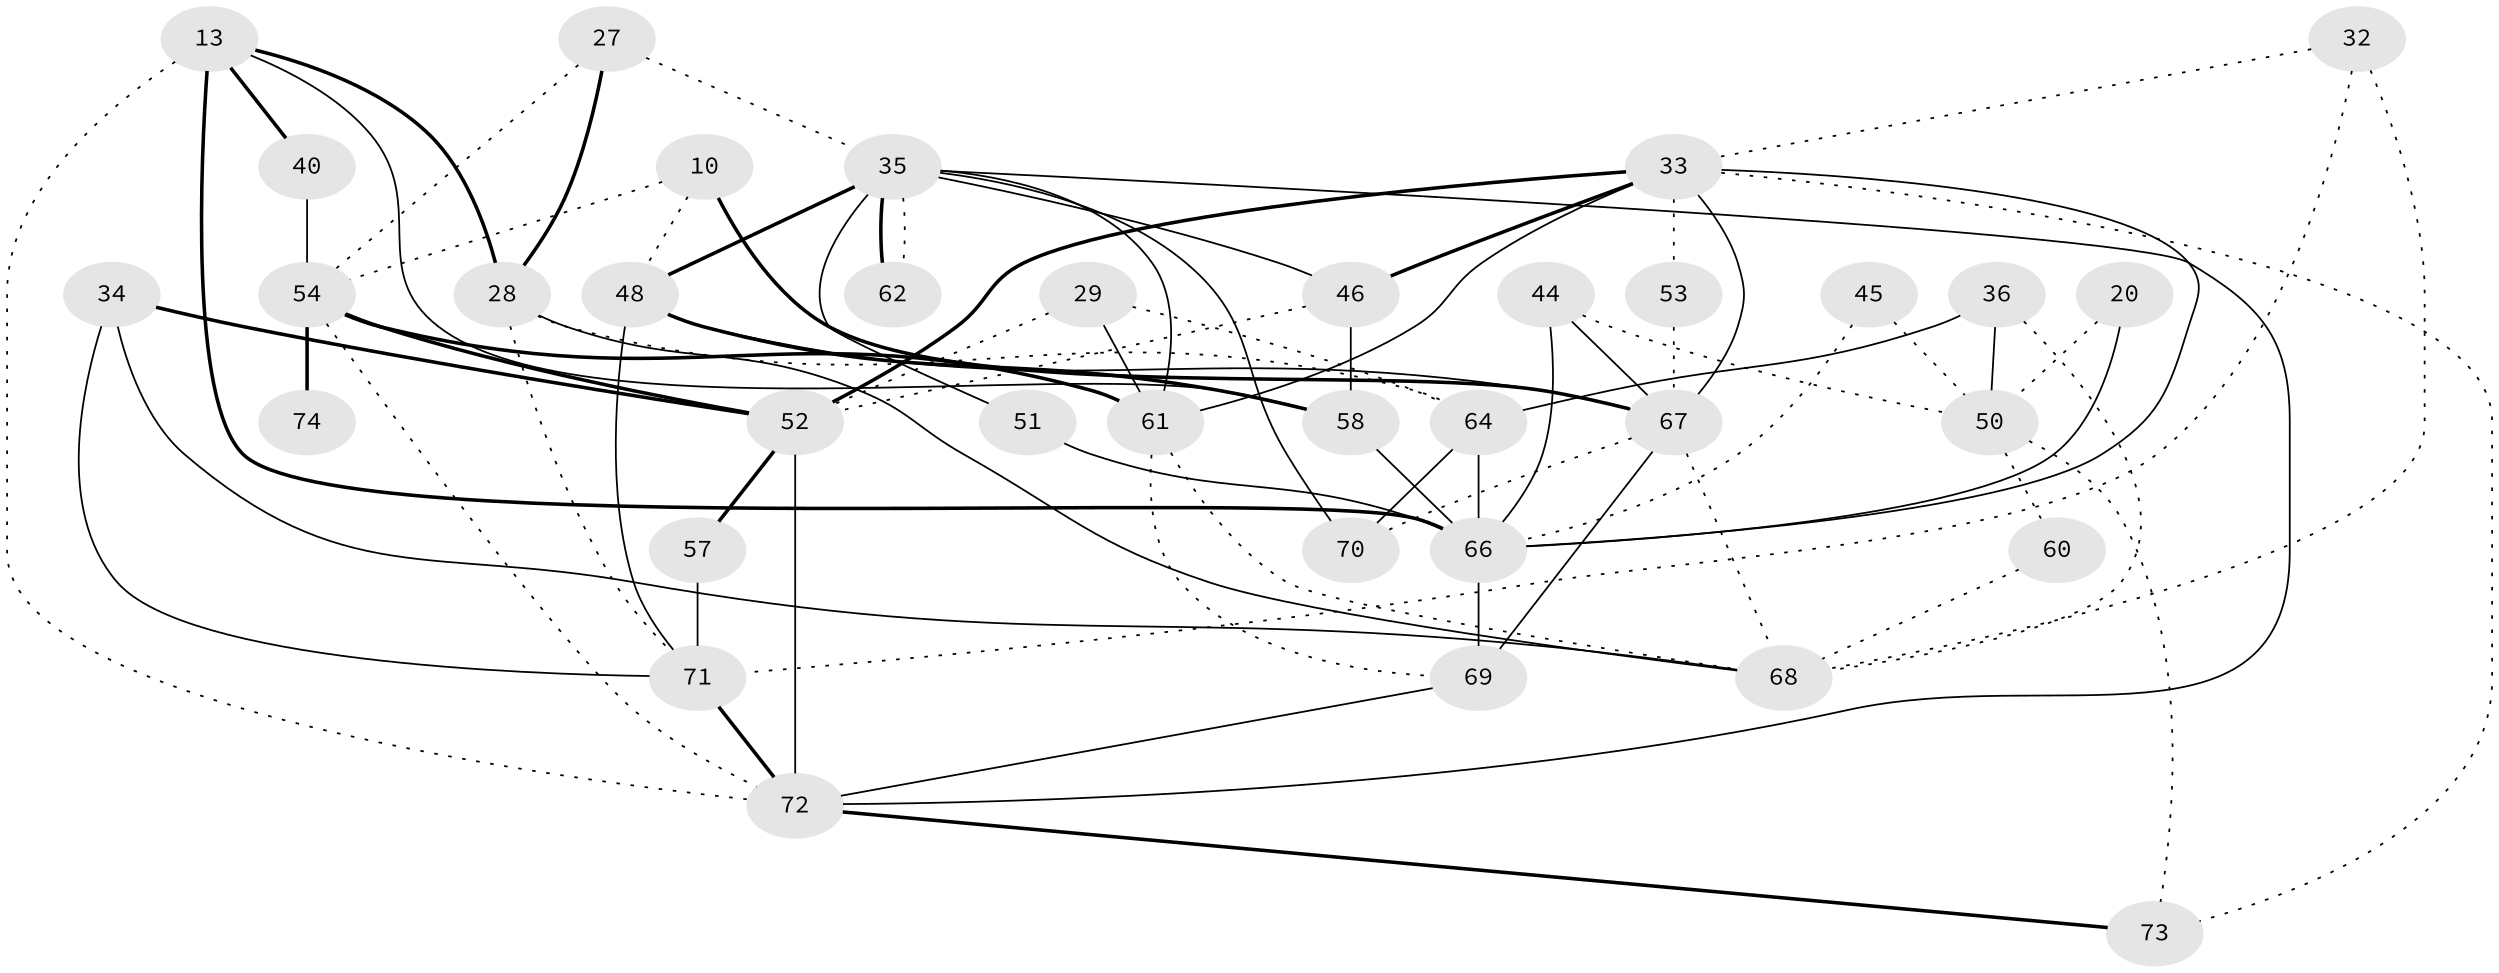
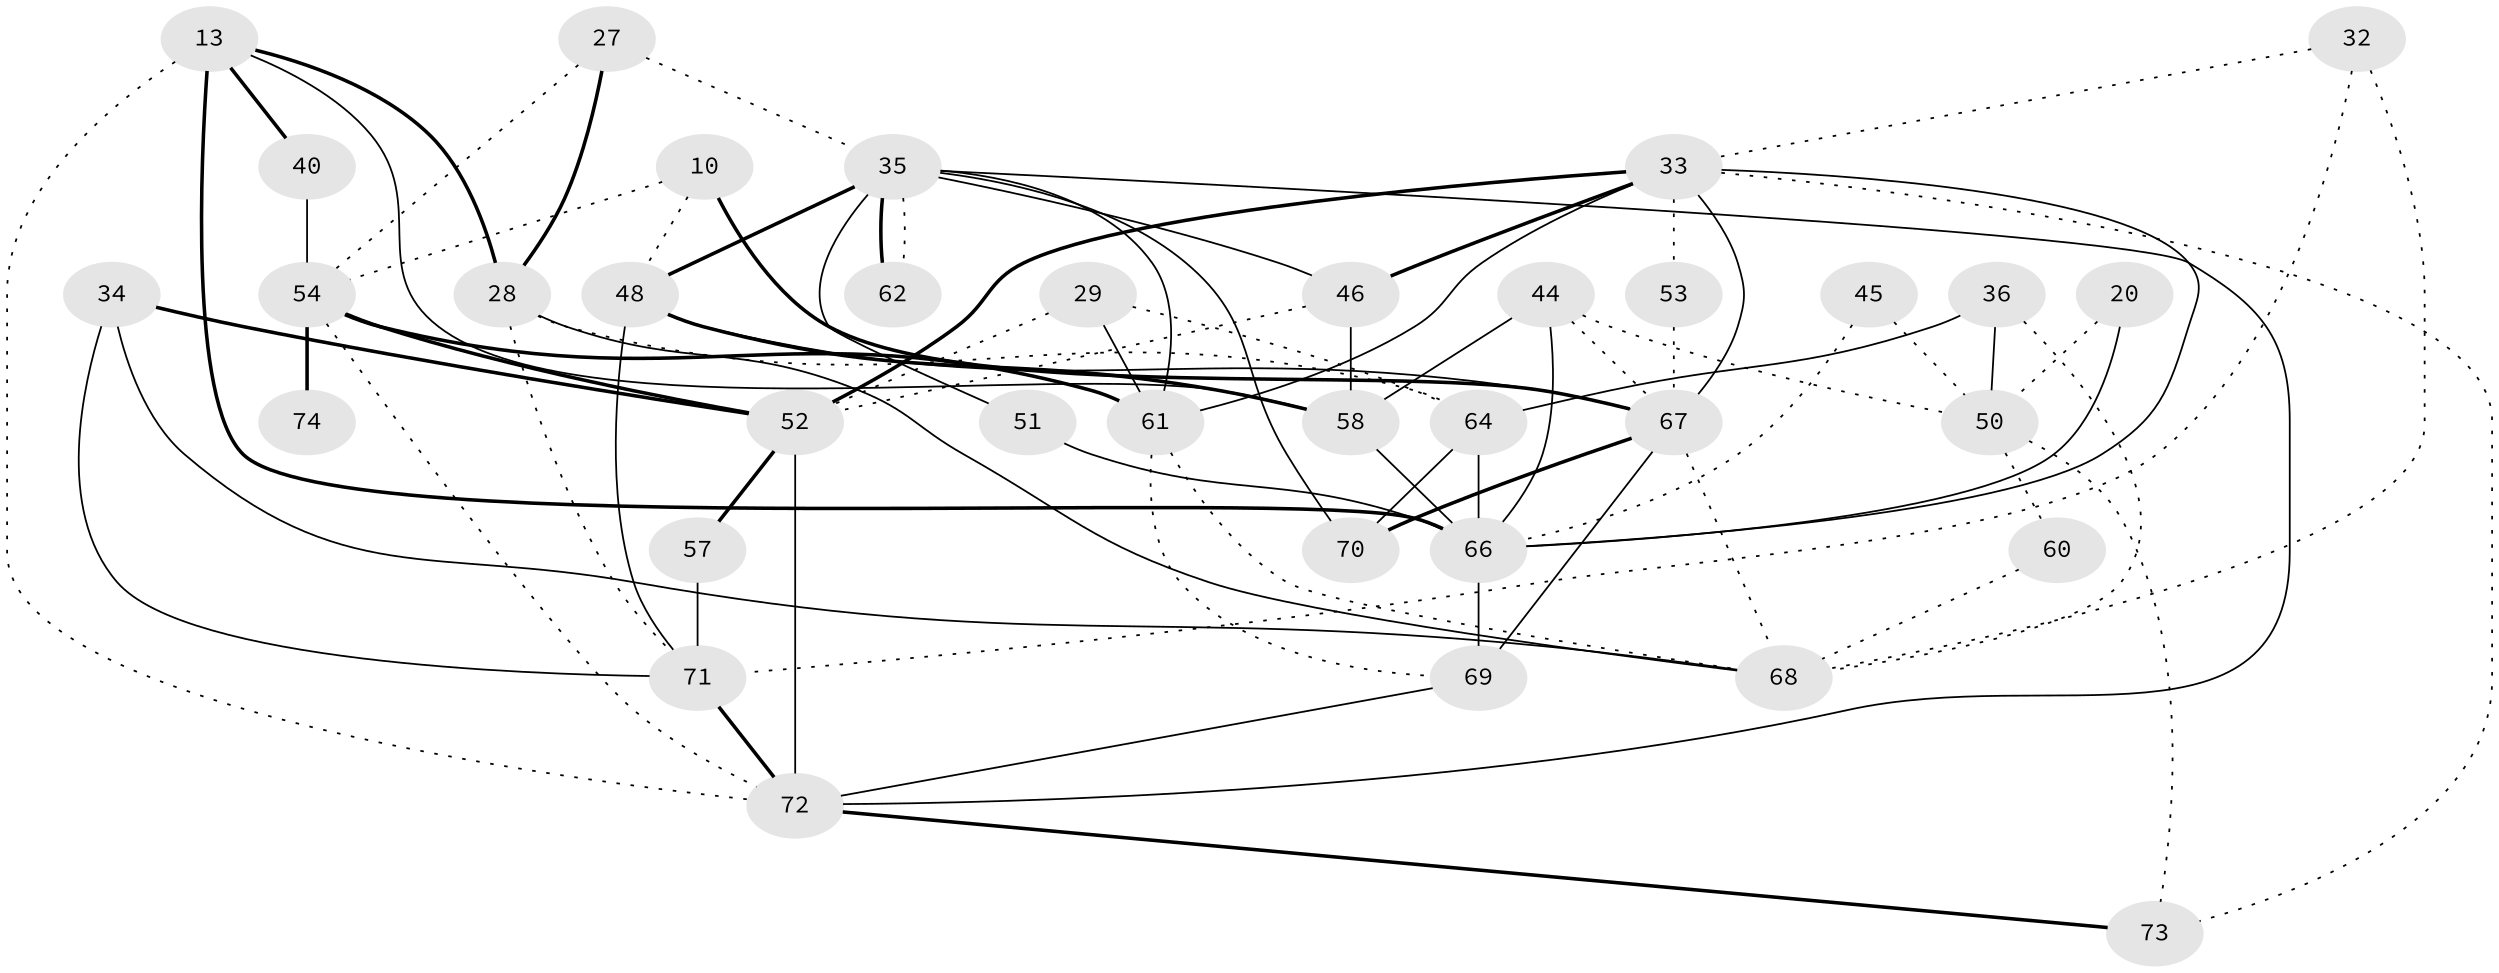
(1610, 358) -> (1610, 358)
none -> (1448, 359)
(1509, 481) -> (1509, 481)
